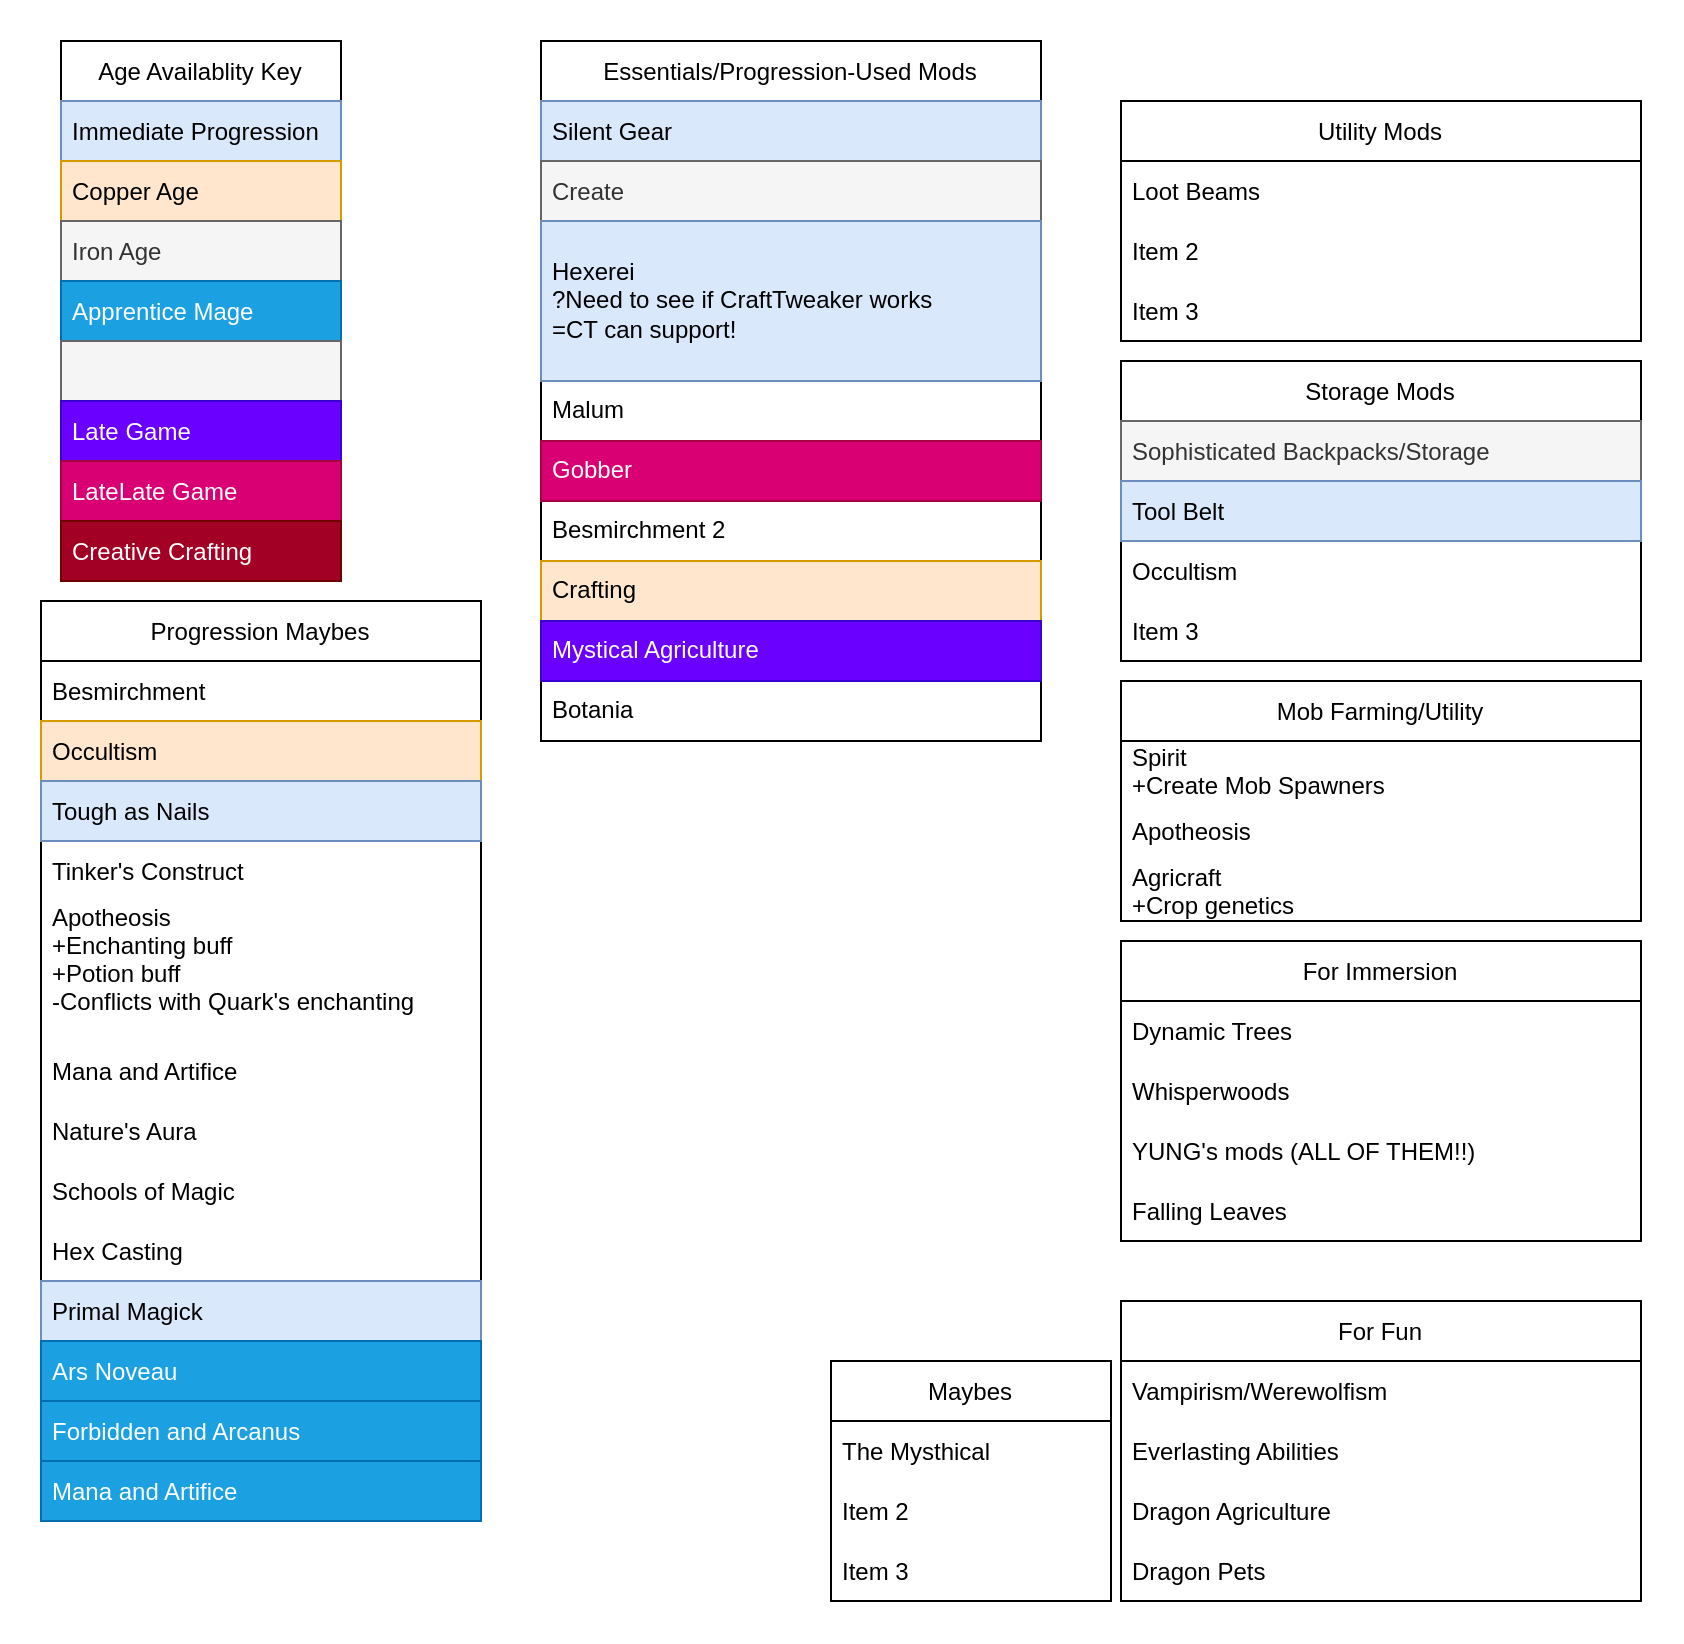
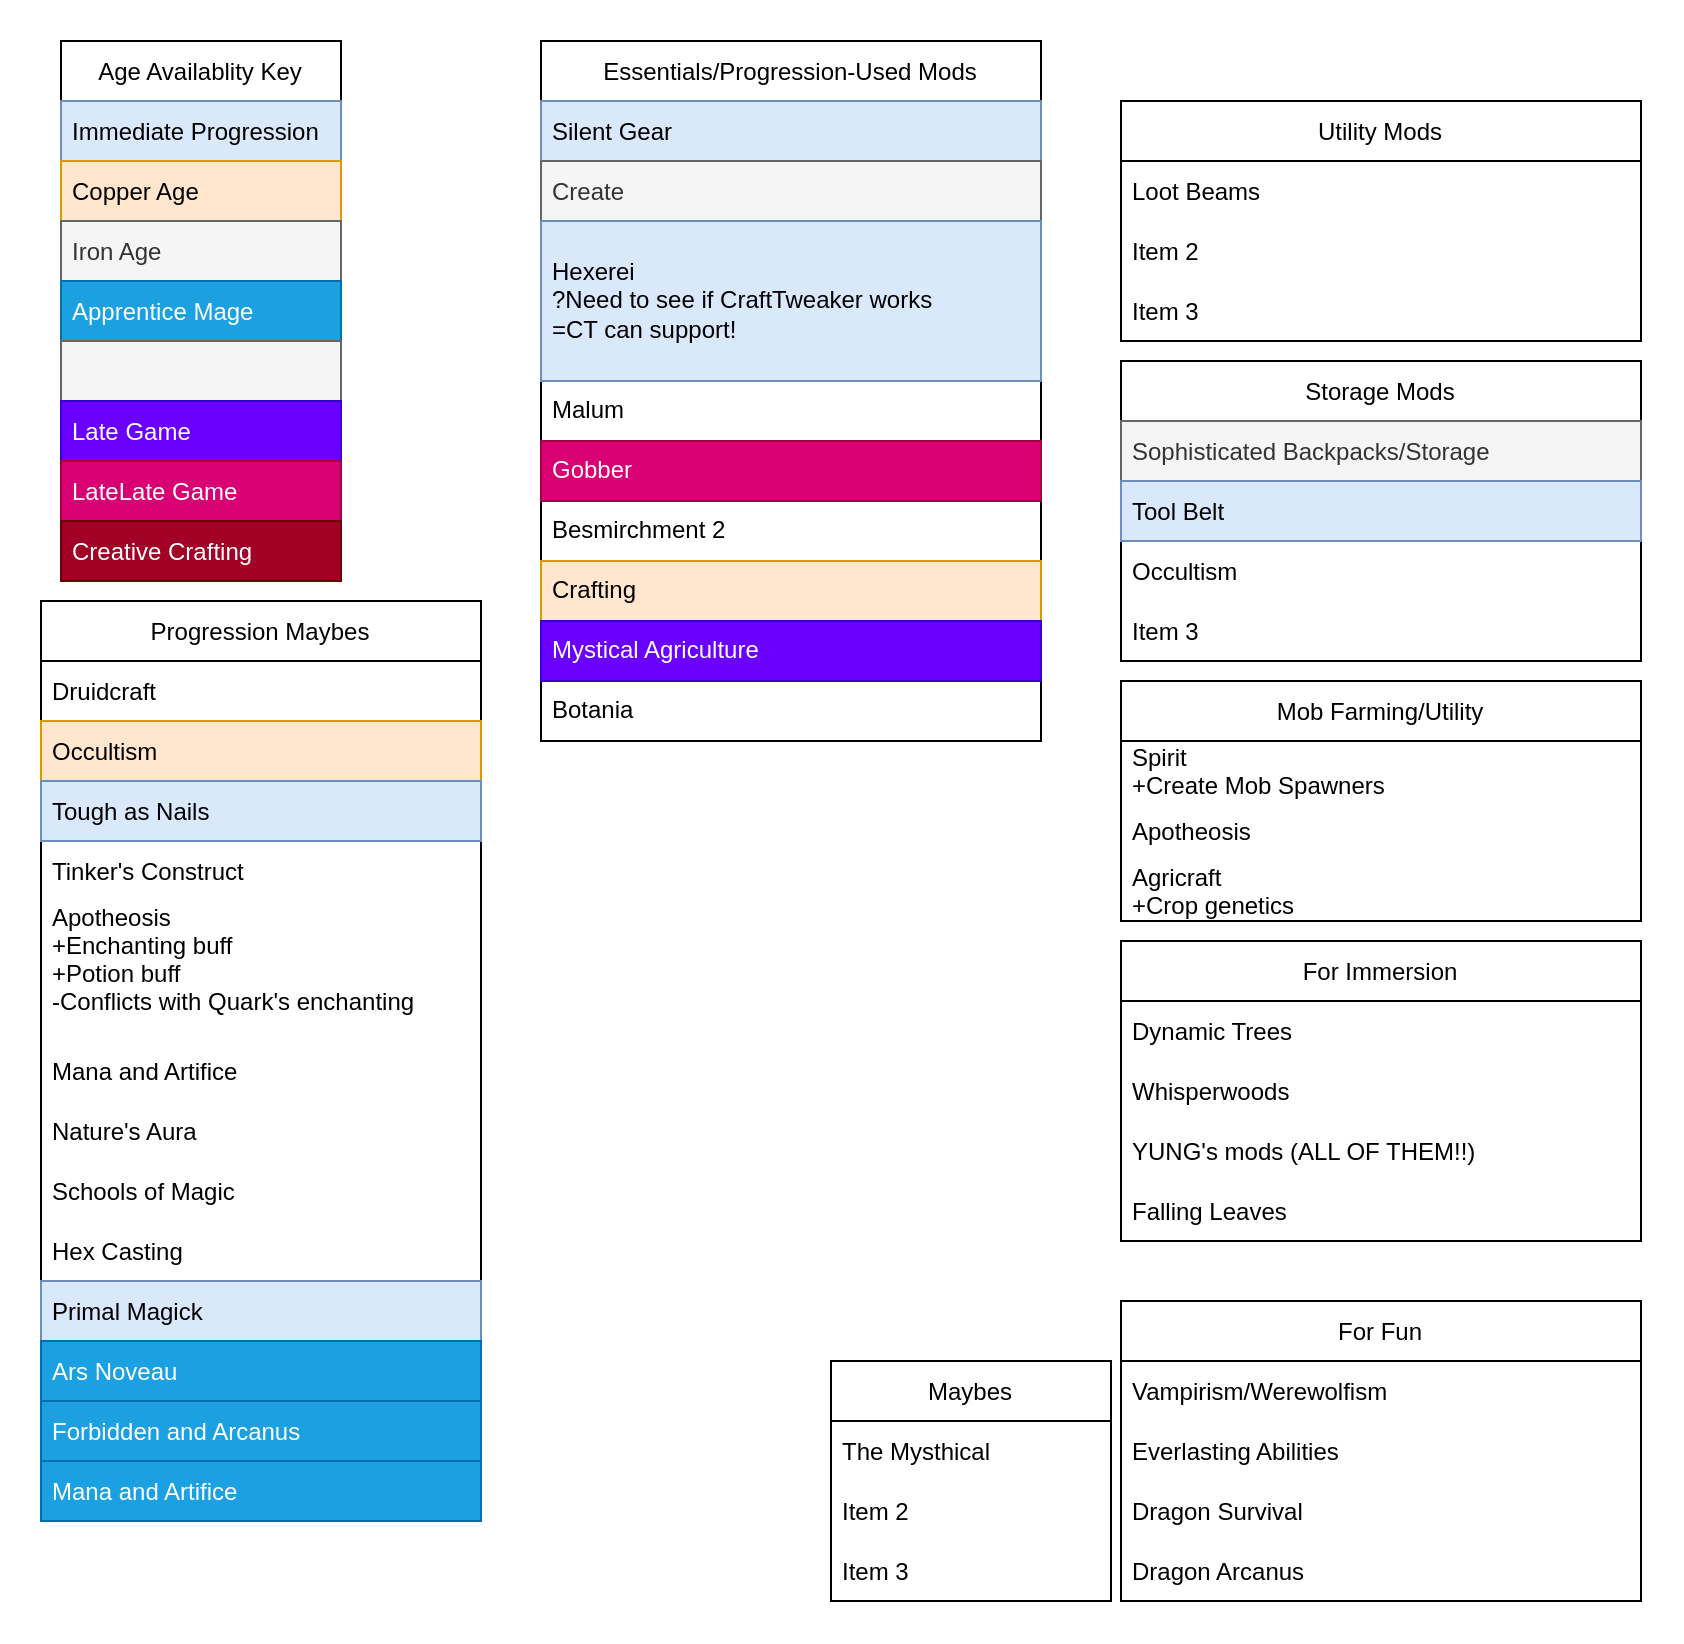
(130, 692) -> (116, 692)
(1244, 1512) -> (1223, 1512)
(1203, 1572) -> (1223, 1572)
